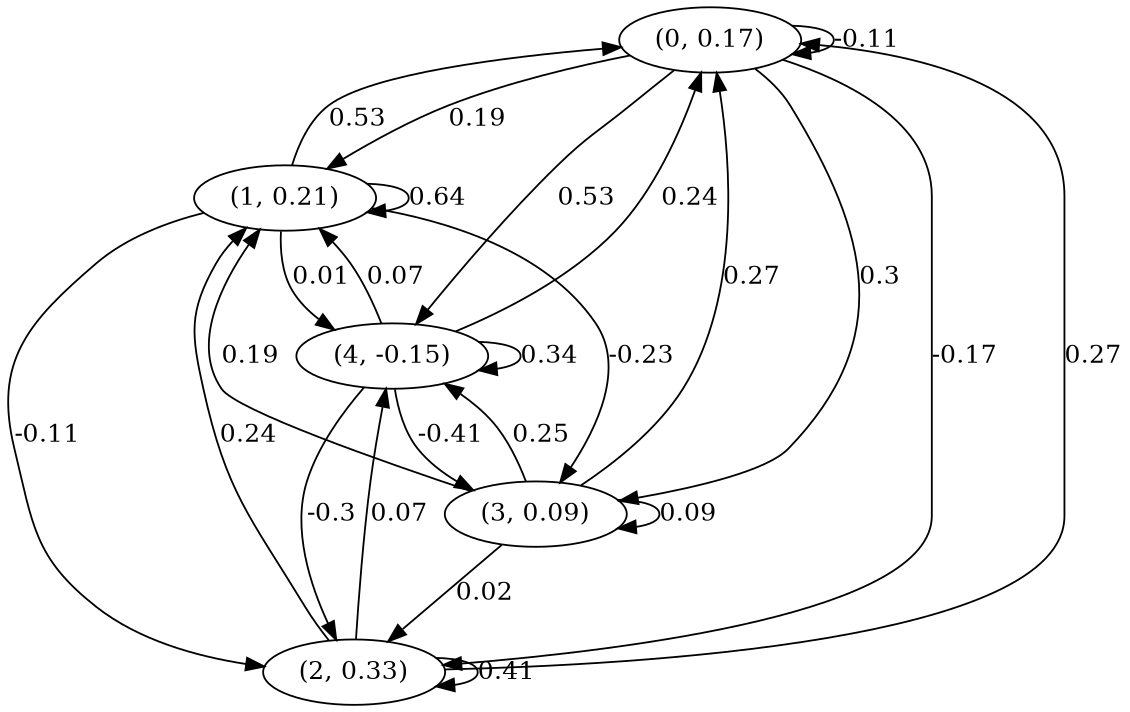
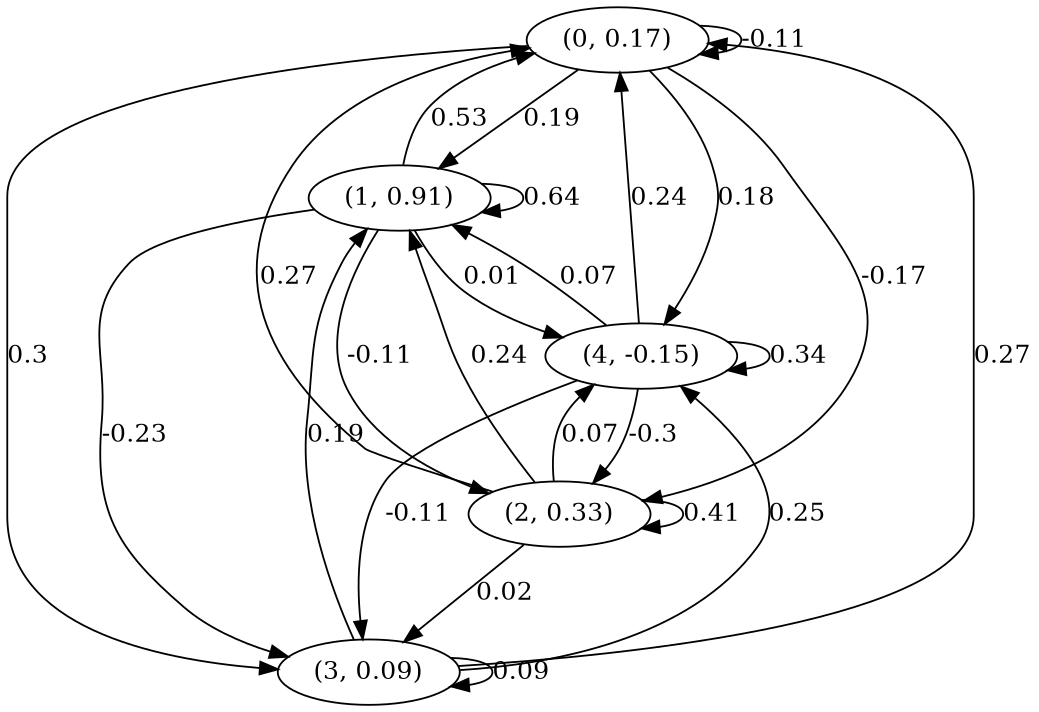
(285, 198) -> (400, 198)
(587, 198) -> (747, 198)
(451, 435) -> (419, 514)
(452, 587) -> (471, 588)
